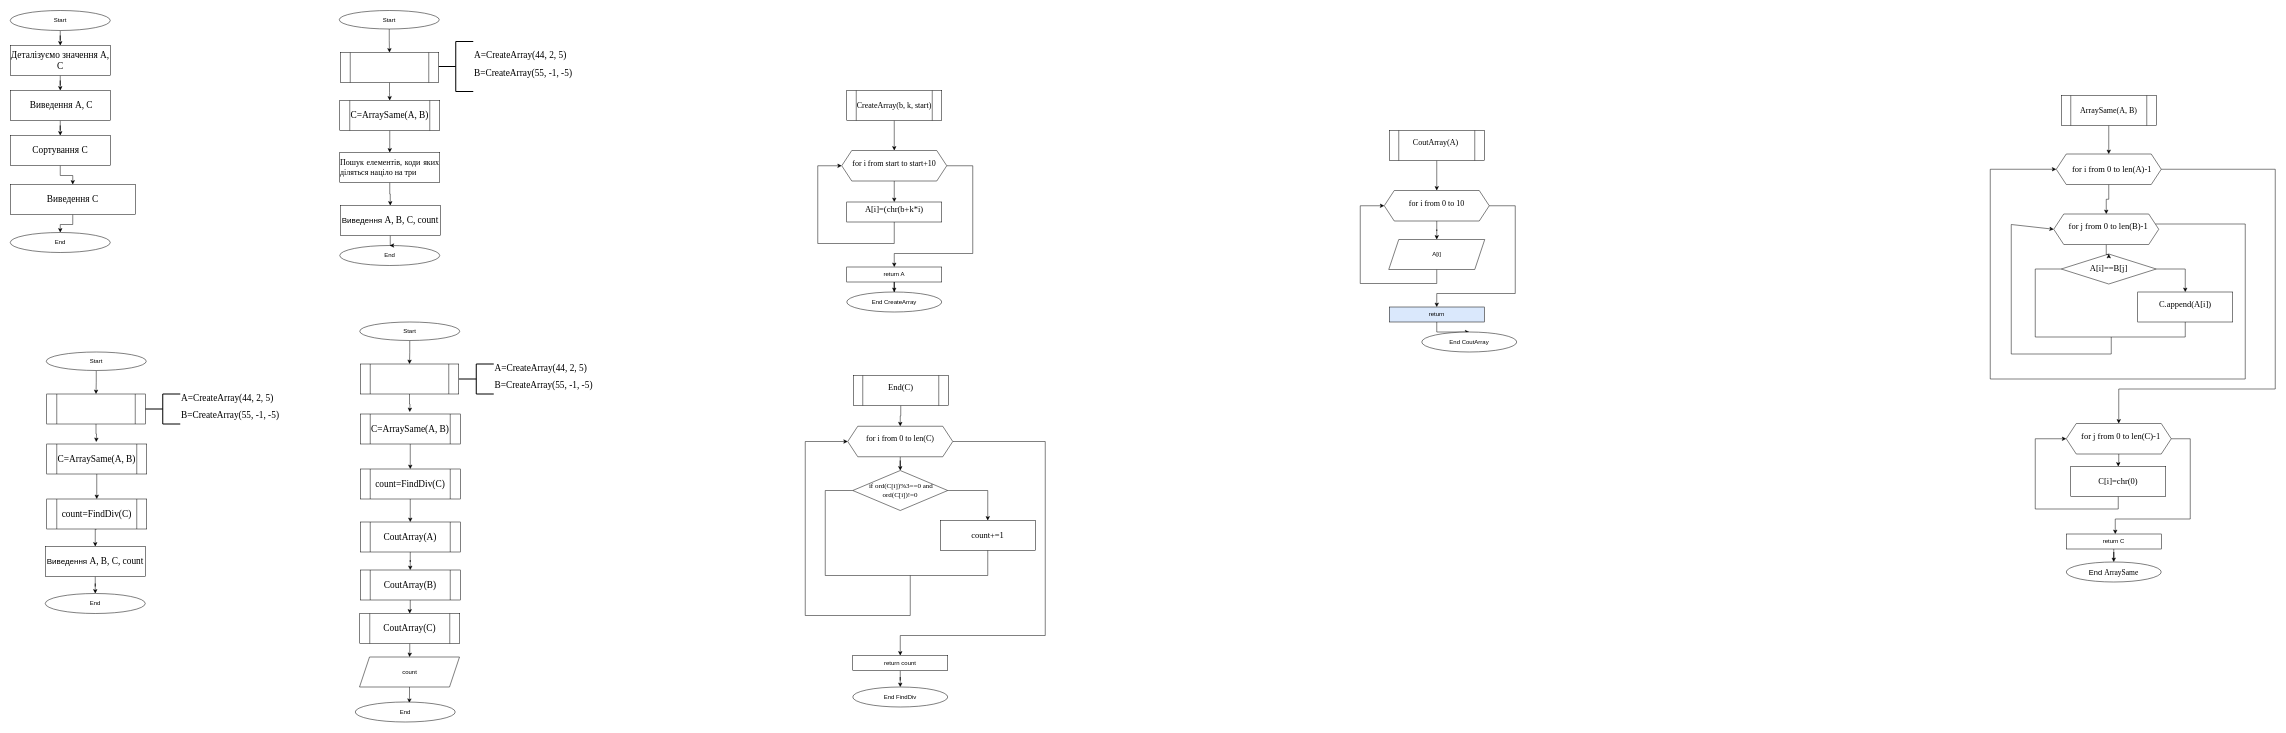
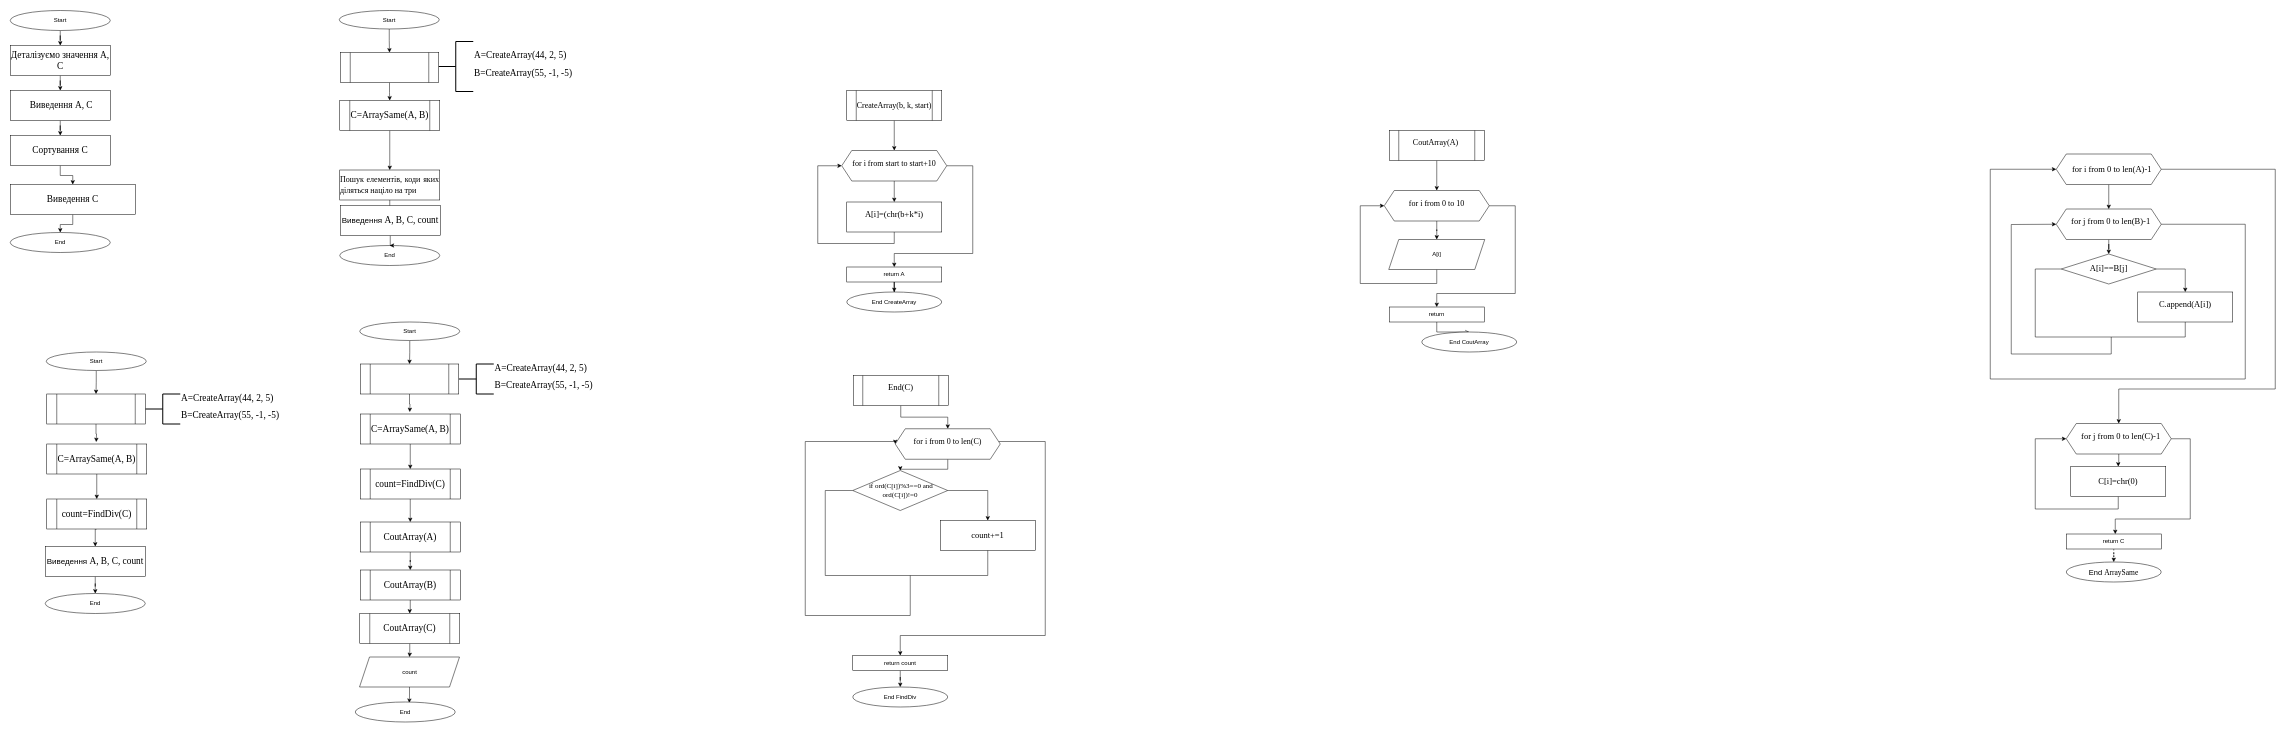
(2109, 110) -> none
(2109, 149) -> none
(390, 167) -> (390, 185)
(894, 212) -> (894, 217)
(2106, 229) -> (2109, 224)
(1437, 314) -> (1437, 314)
(1464, 332) -> (1465, 332)
(900, 441) -> (948, 444)
(2114, 558) -> (2114, 558)
